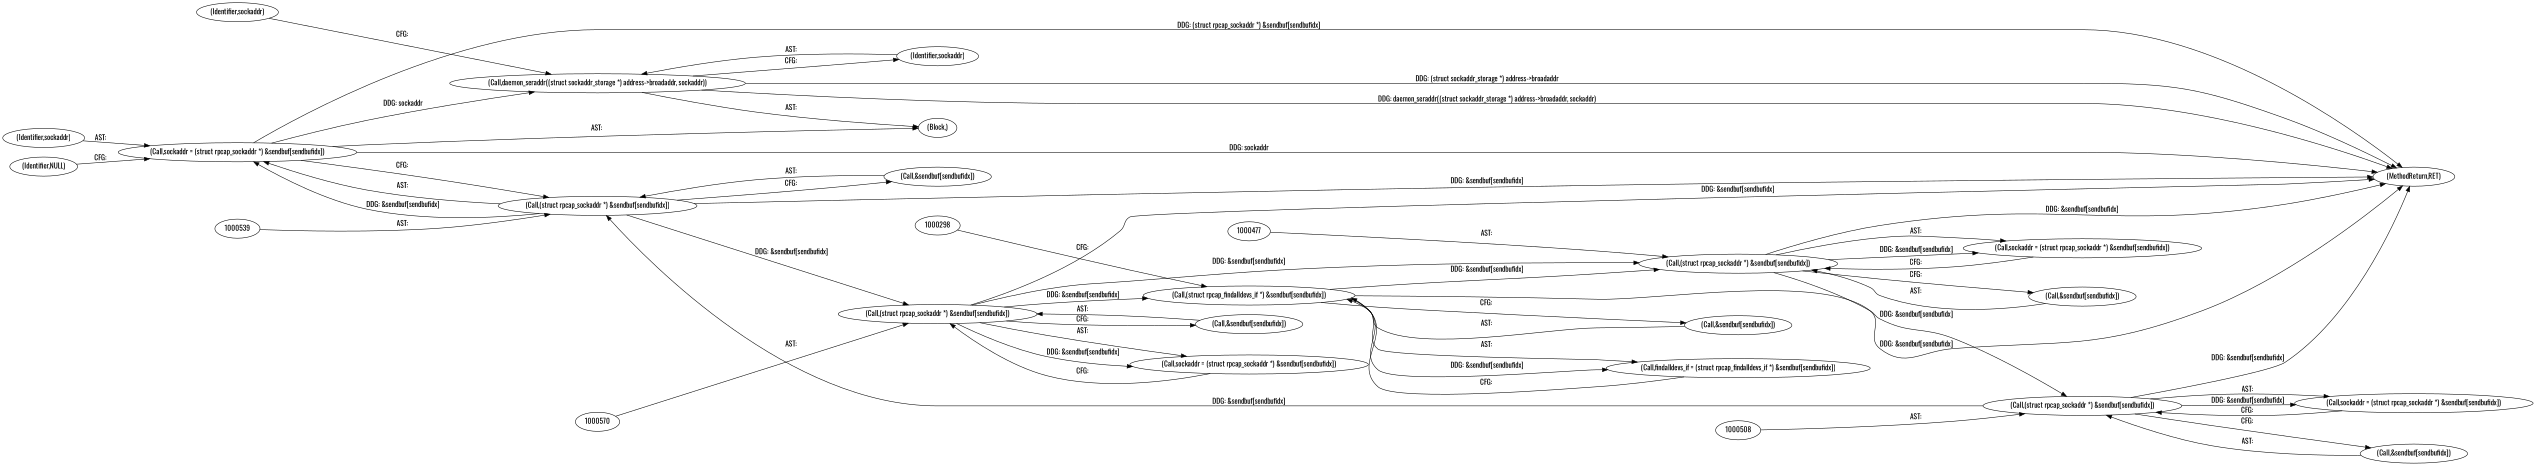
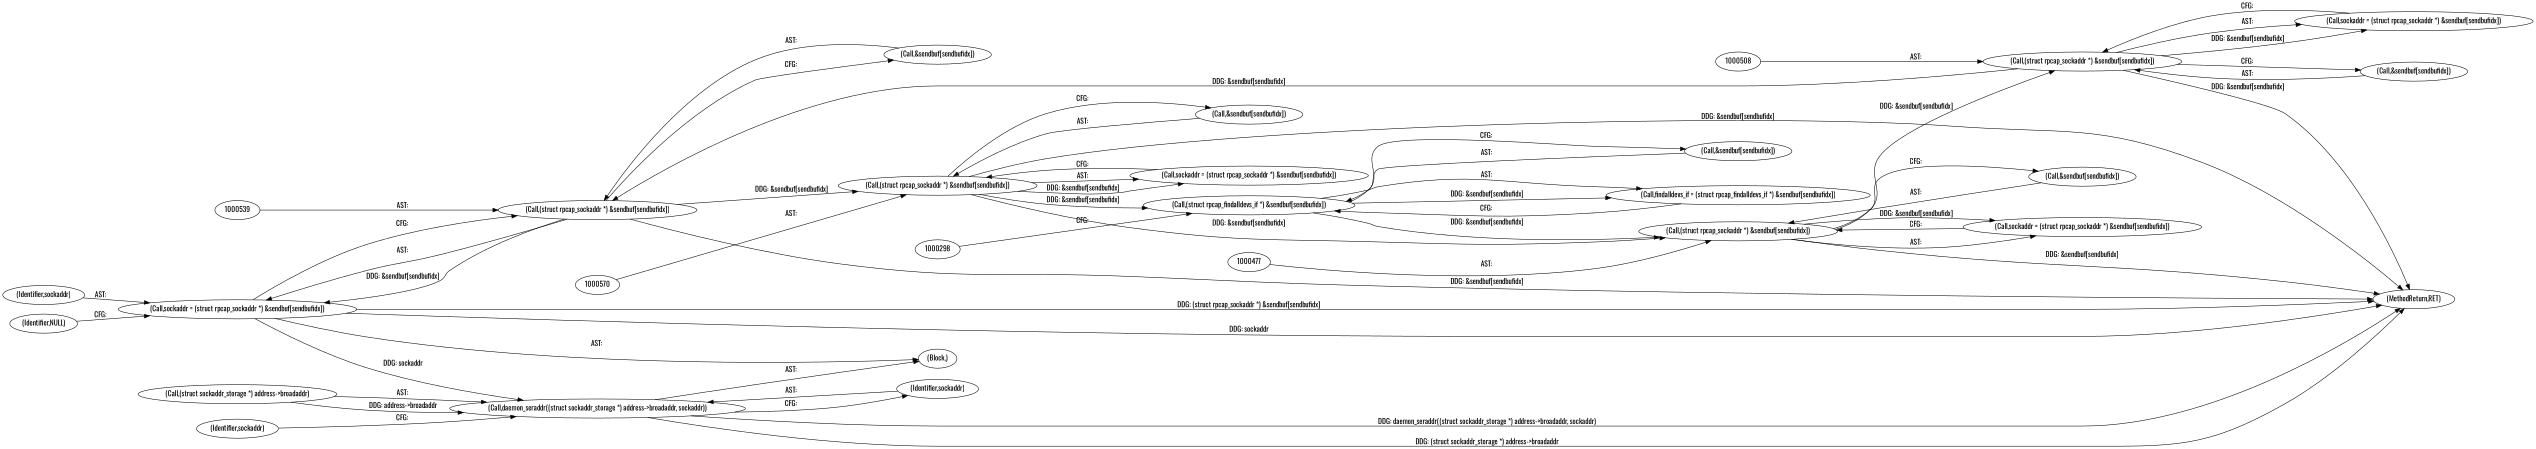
(1880, 349) -> none
none -> (237, 394)
